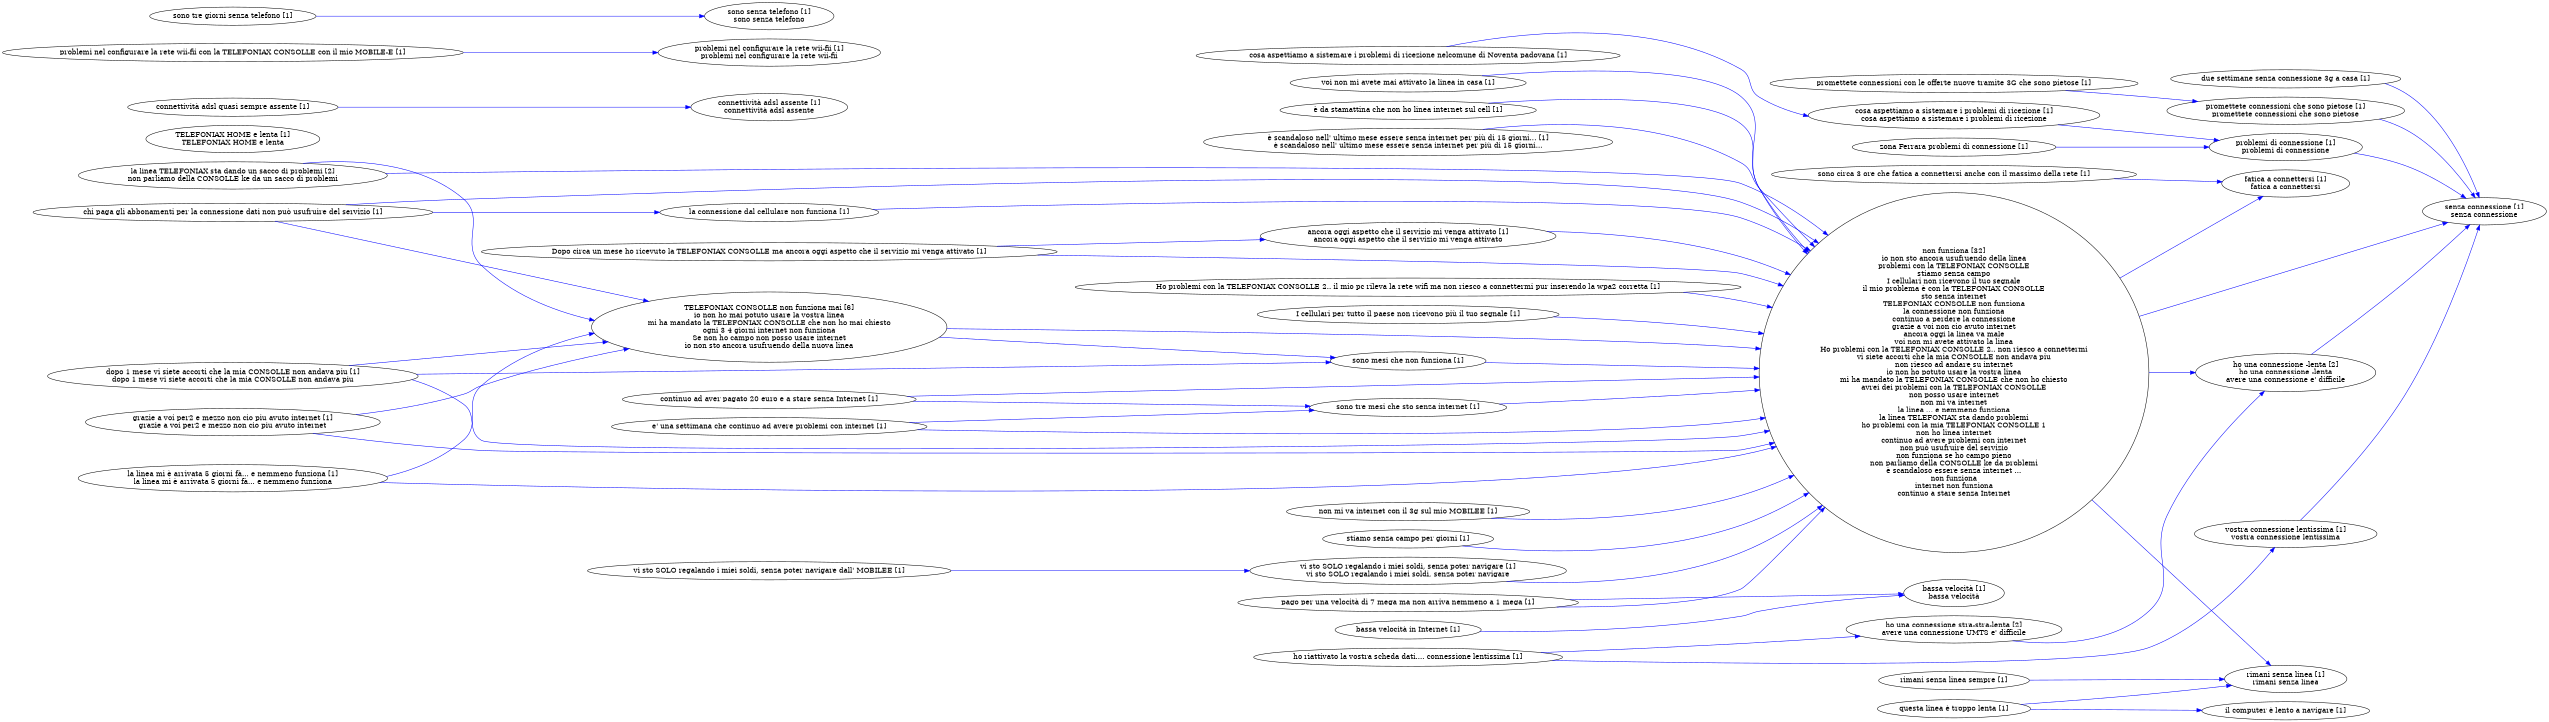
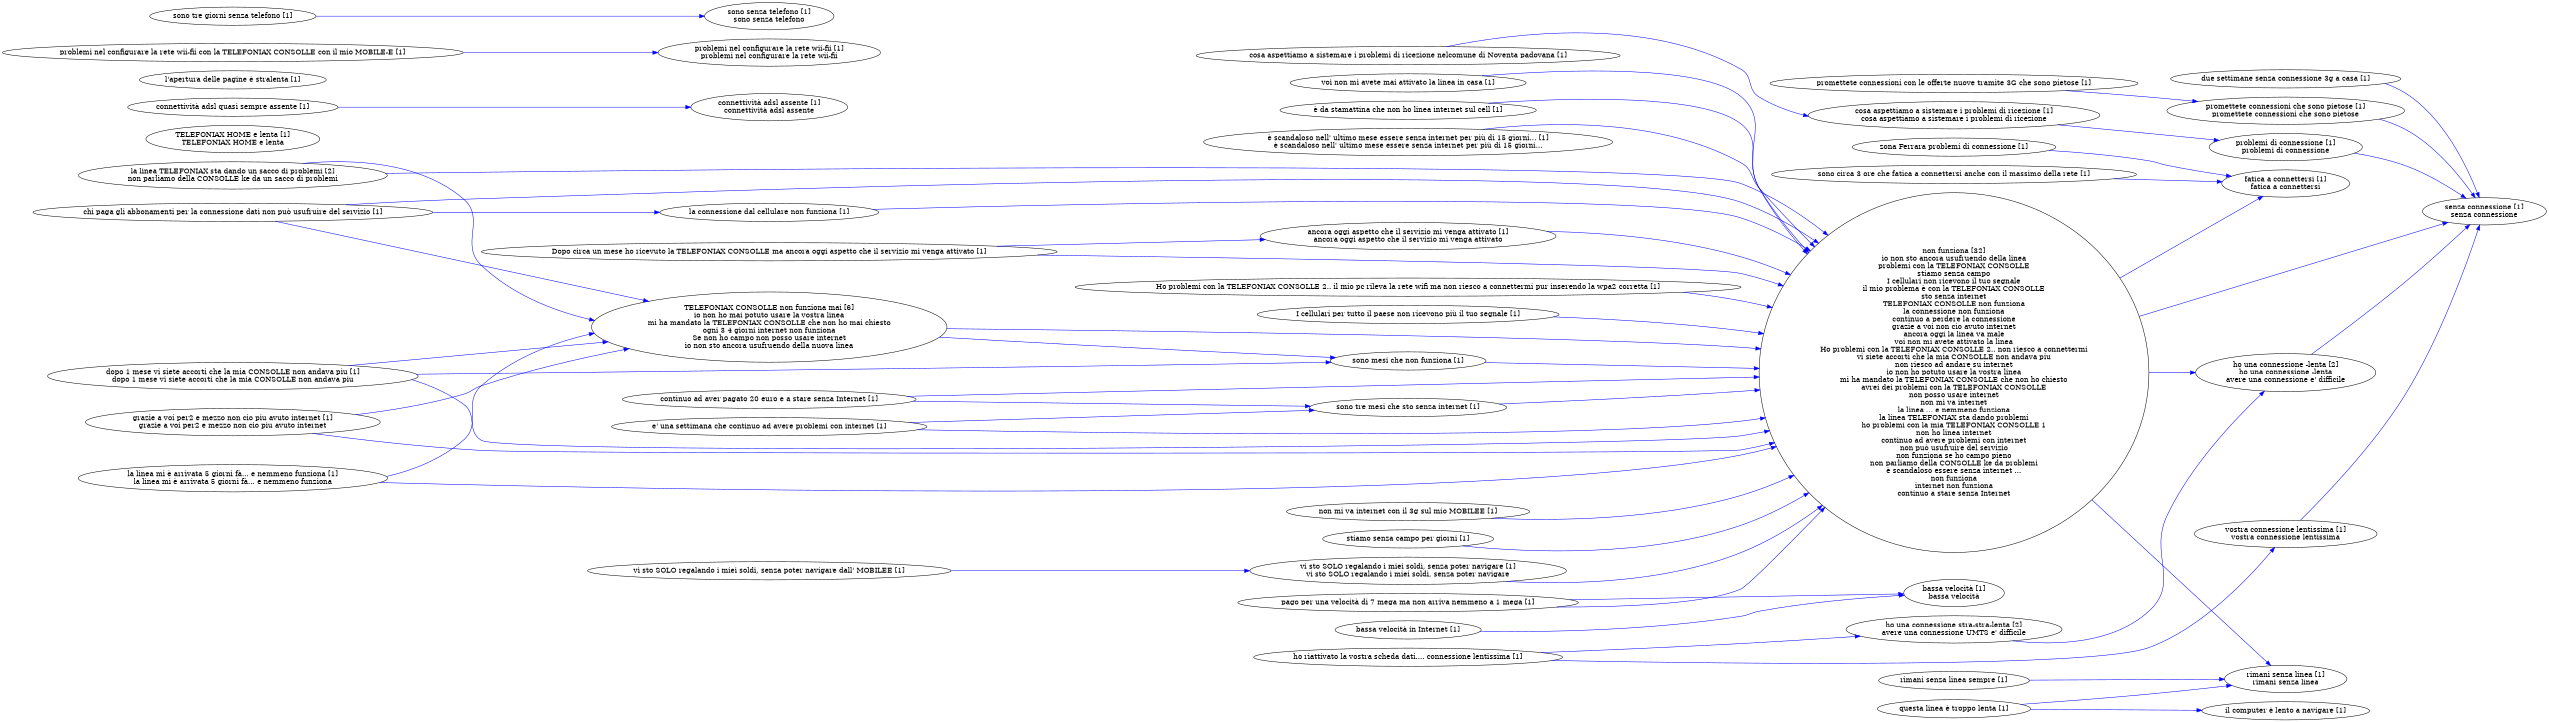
none -> (233, 80)
(2130, 147) -> (2138, 159)
